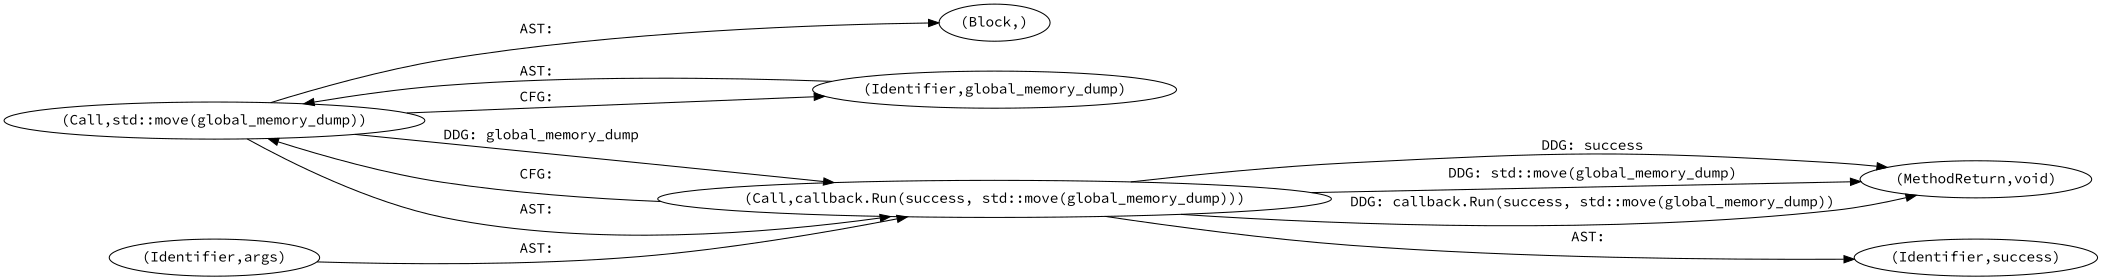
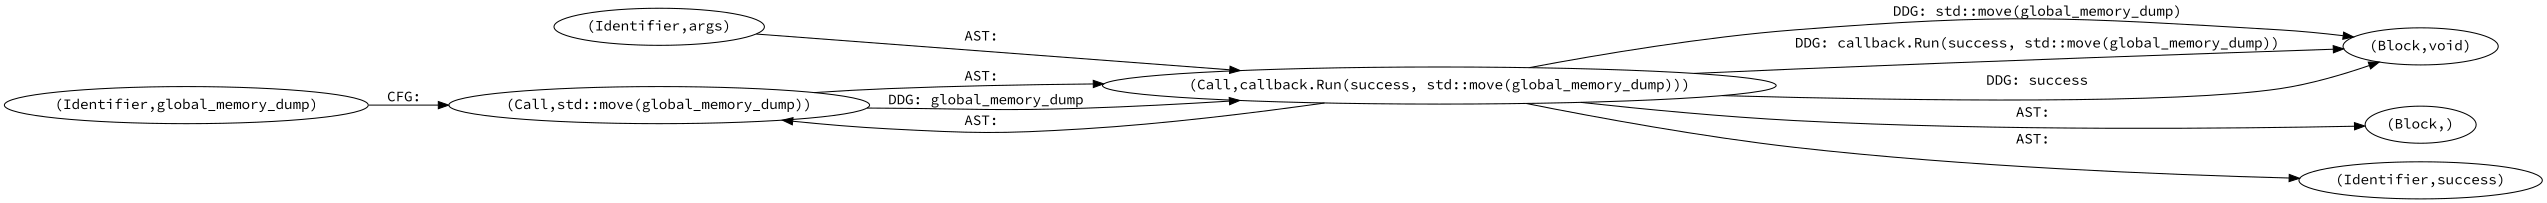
(596, 40) -> (1967, 127)
(541, 72) -> (409, 97)
(610, 105) -> none
(541, 175) -> (986, 121)
(1976, 179) -> (2421, 46)
